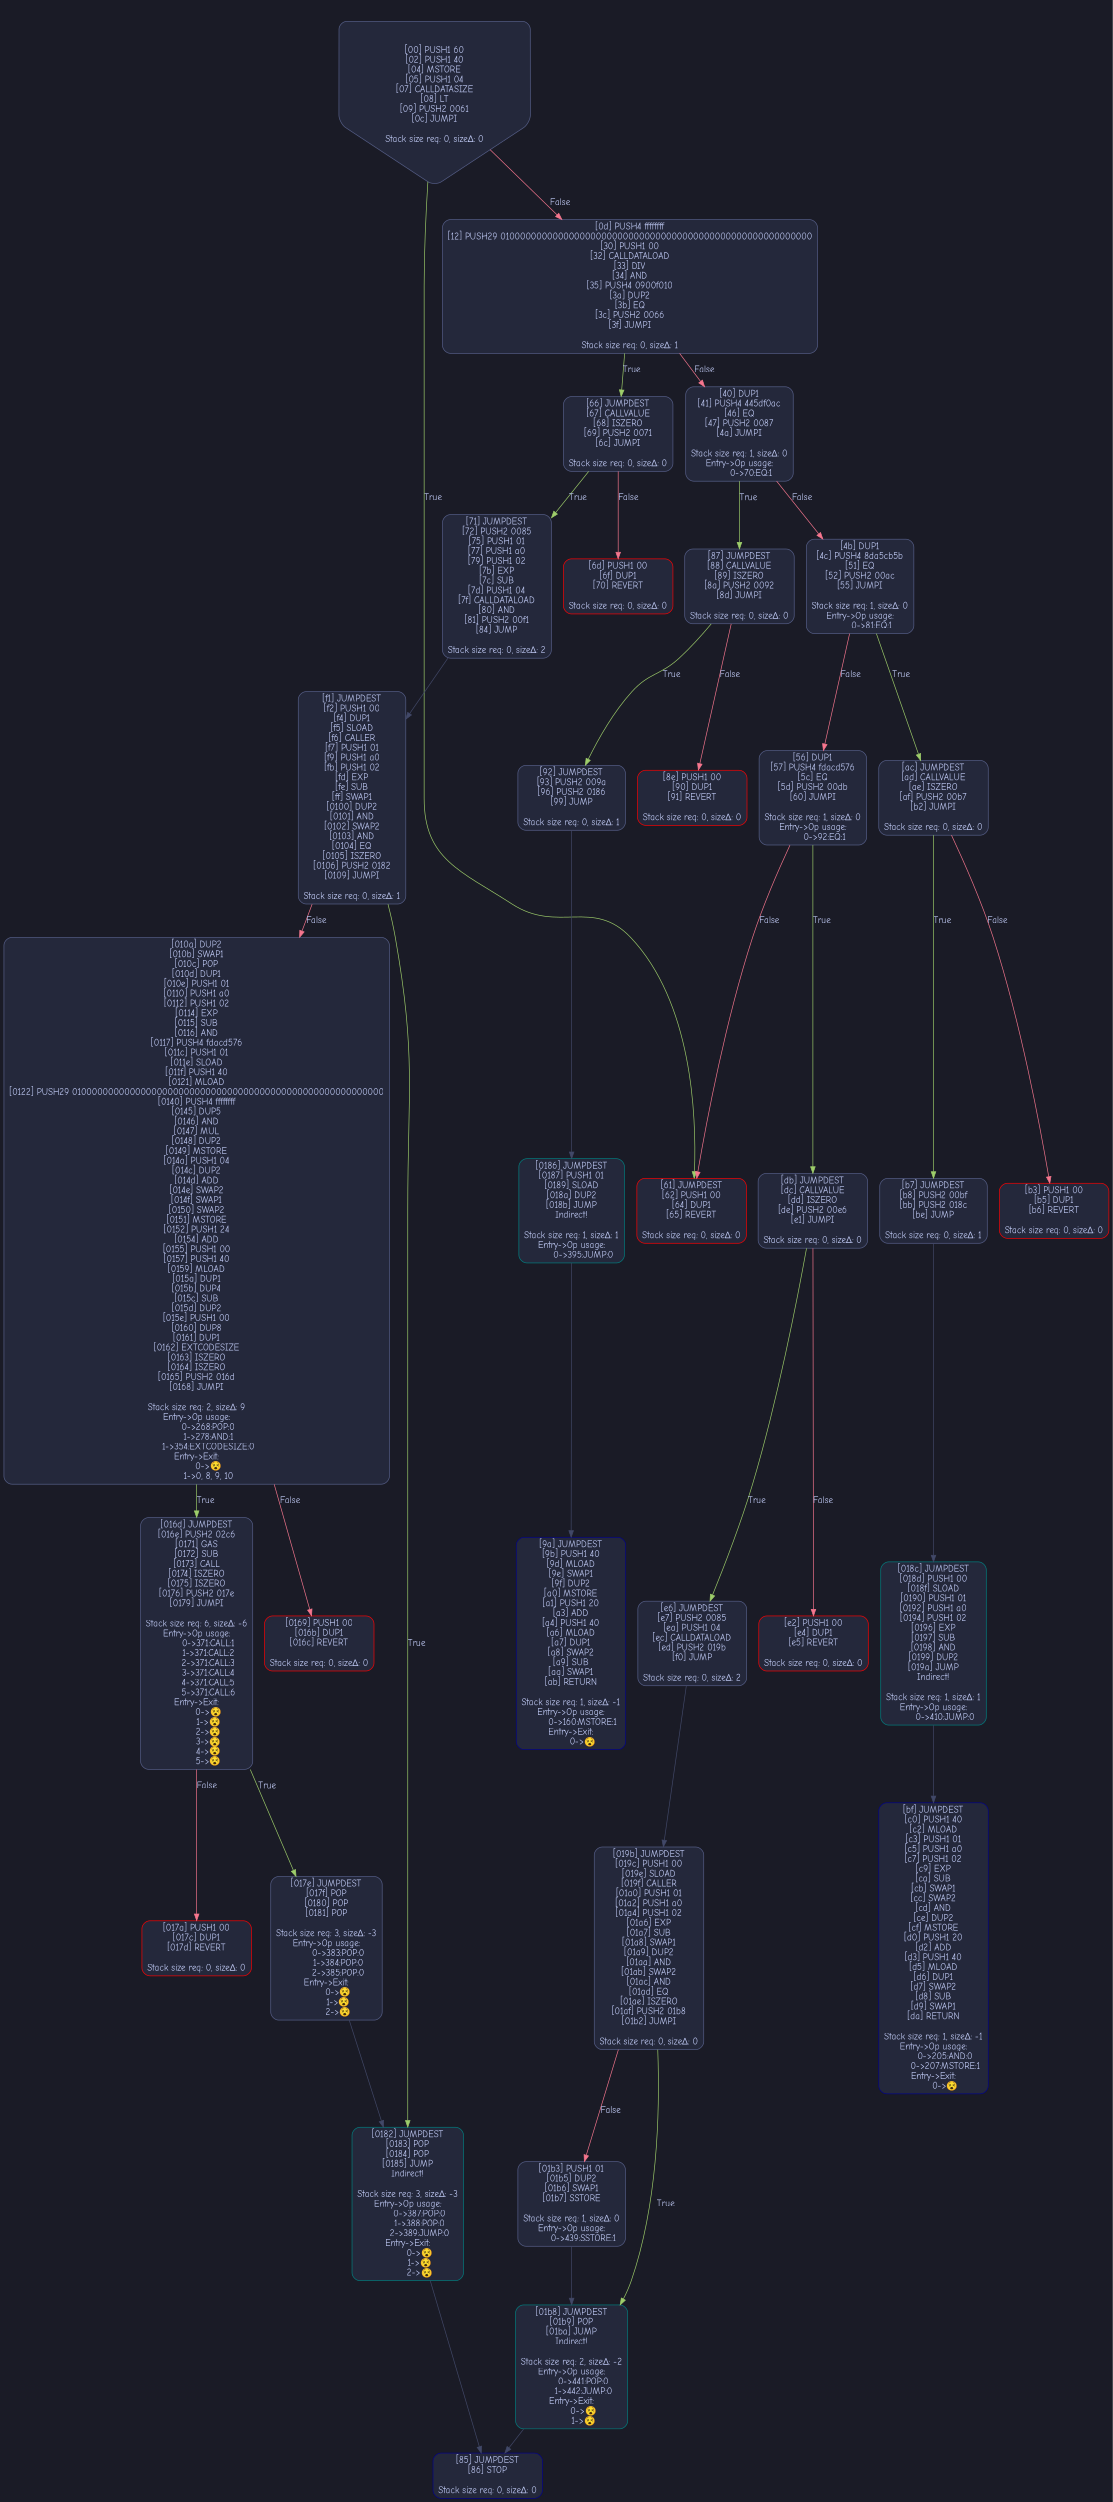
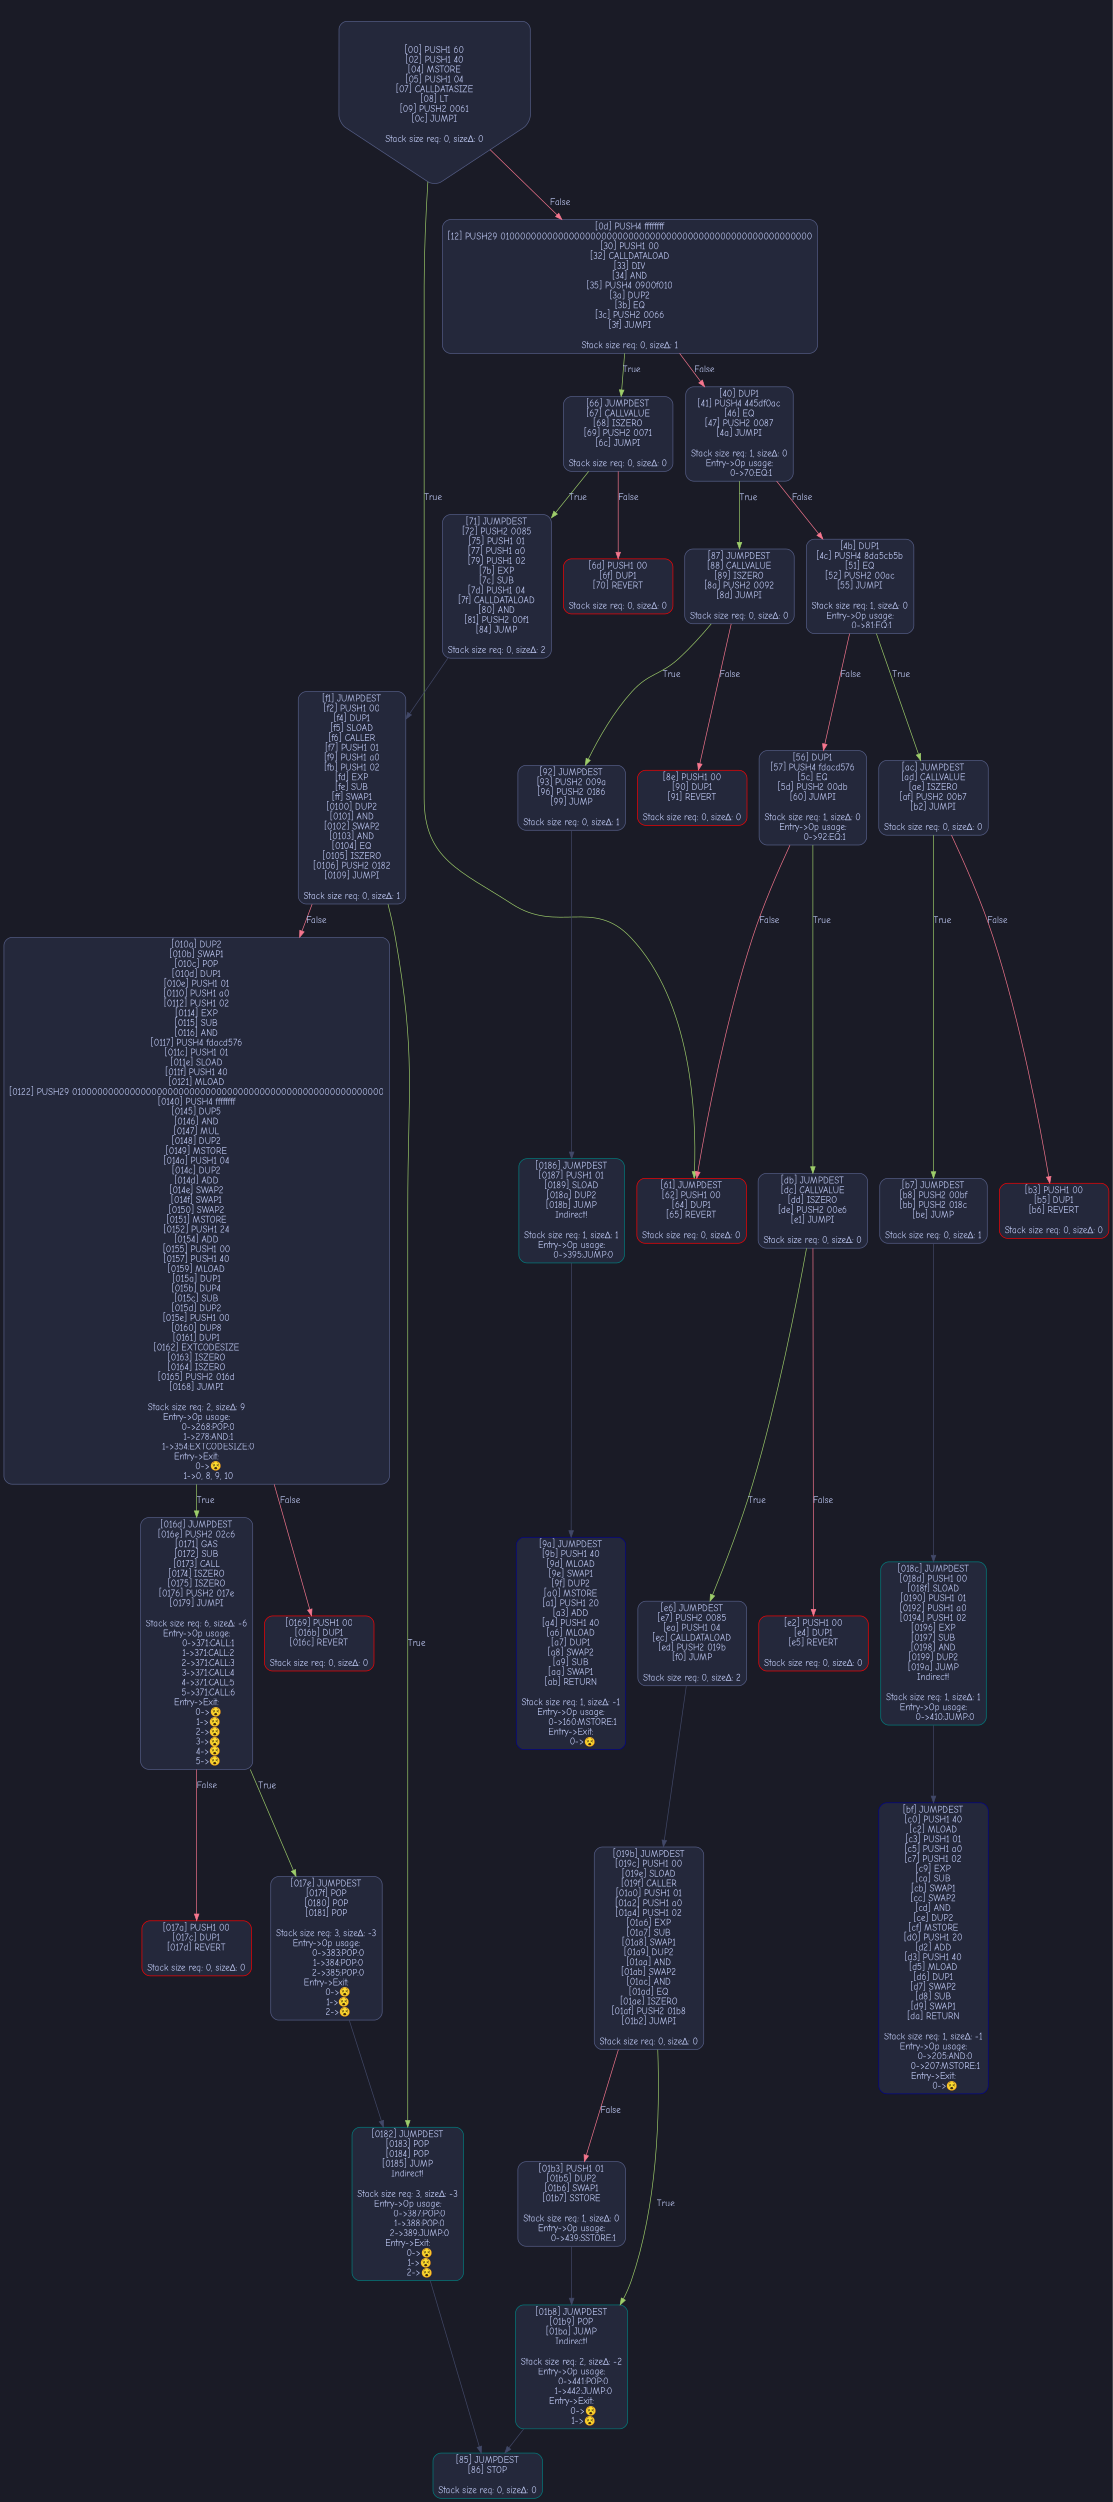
(488, 2476) -> (488, 2476)
